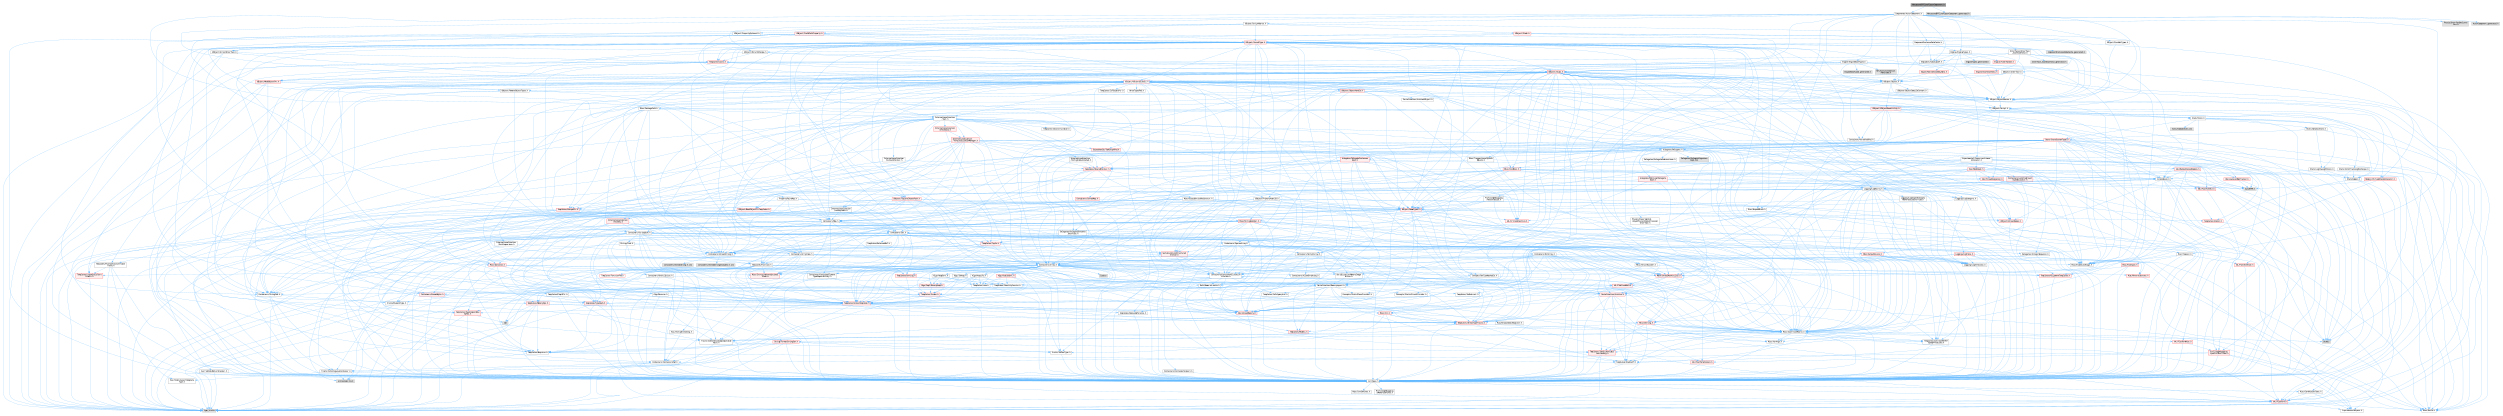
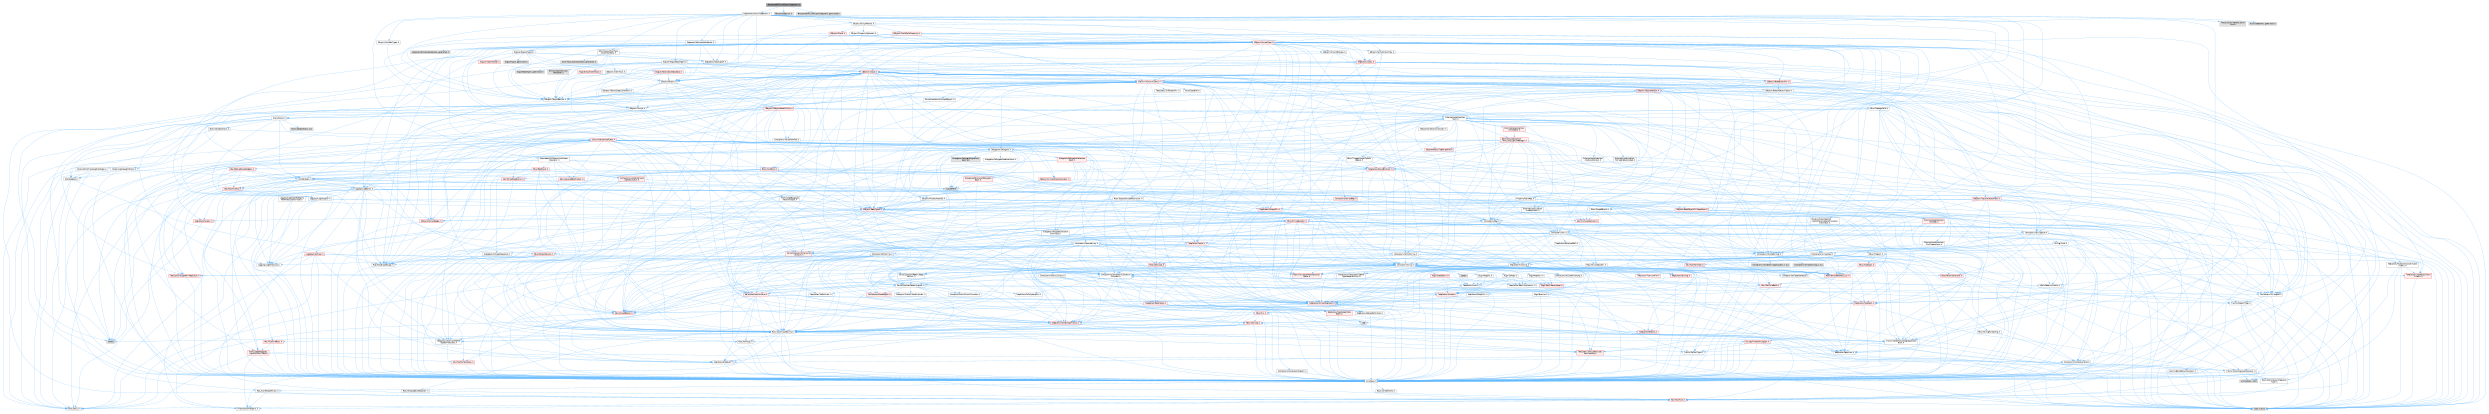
none -> (784, 14)
(1384, 392) -> none
(1576, 408) -> (1703, 207)
